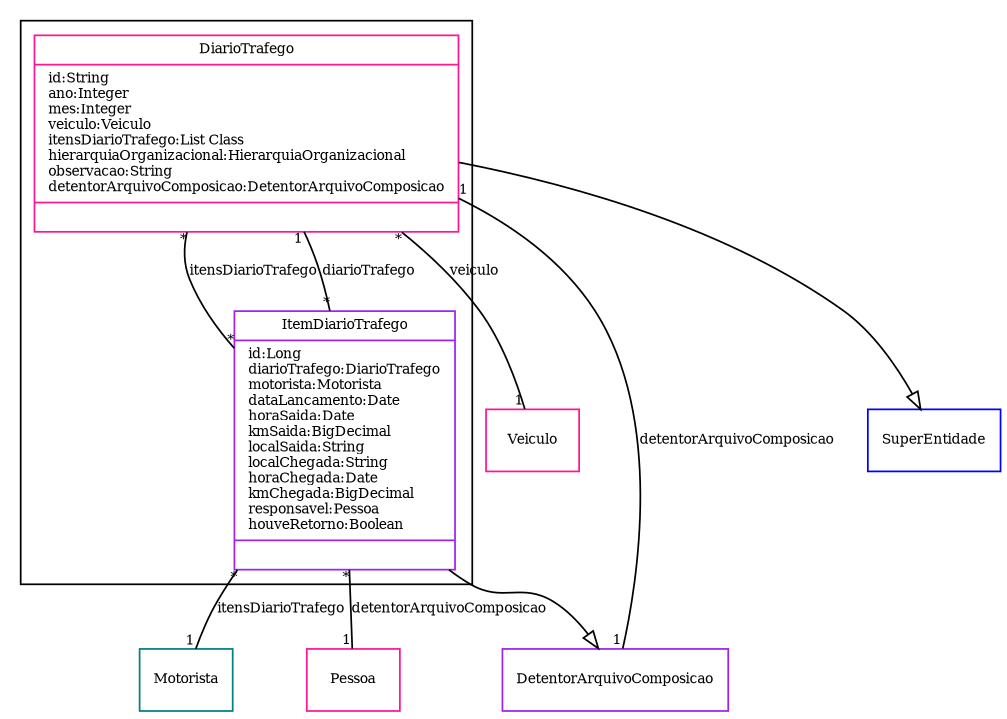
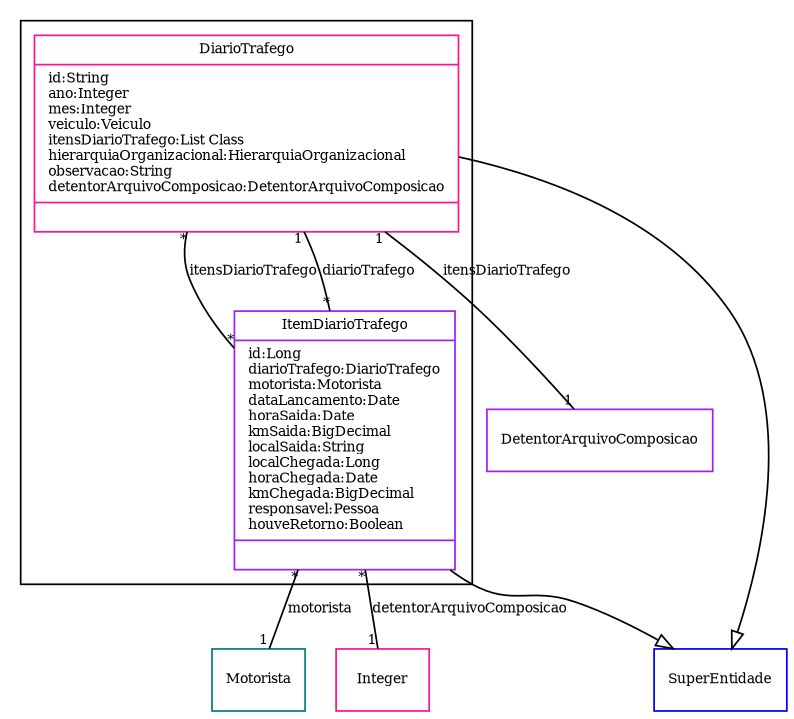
(533, 440) -> none
(737, 440) -> (507, 271)
(319, 463) -> (315, 463)
(523, 593) -> (556, 597)
(281, 609) -> (320, 609)
(353, 680) -> (383, 680)
